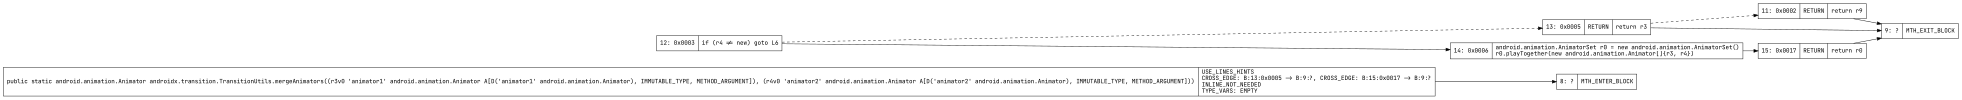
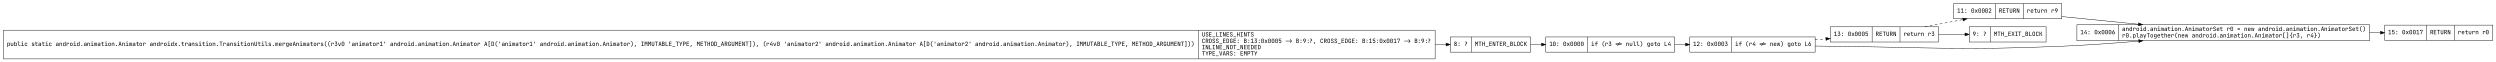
(1865, 21) -> (2100, 20)
(1865, 41) -> none
none -> (1610, 45)
